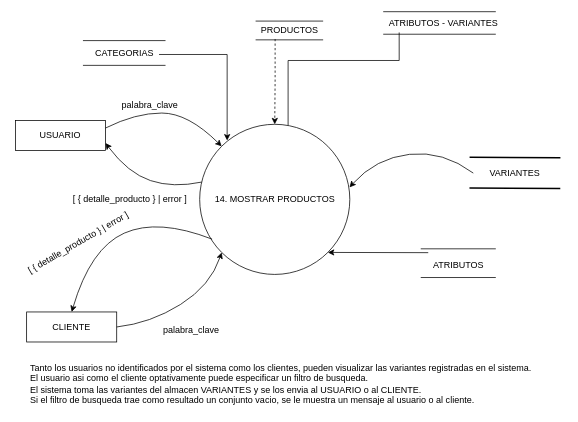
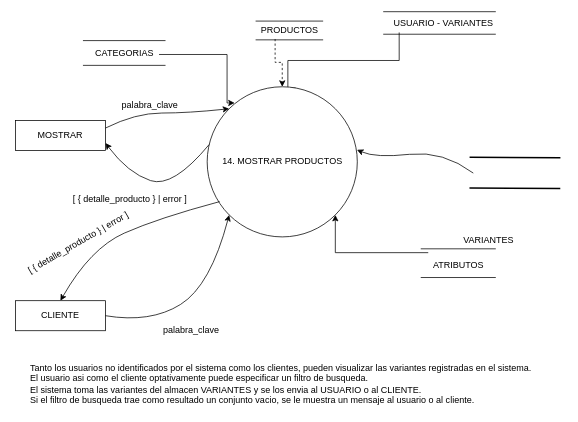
(443, 23) -> (443, 23)
(60, 135) -> (60, 135)
(518, 173) -> (492, 240)
(275, 199) -> (282, 162)
(72, 327) -> (60, 315)
